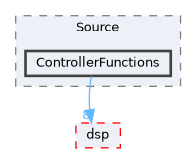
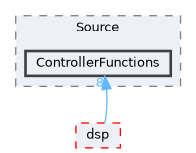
(89, 95) -> (107, 106)
